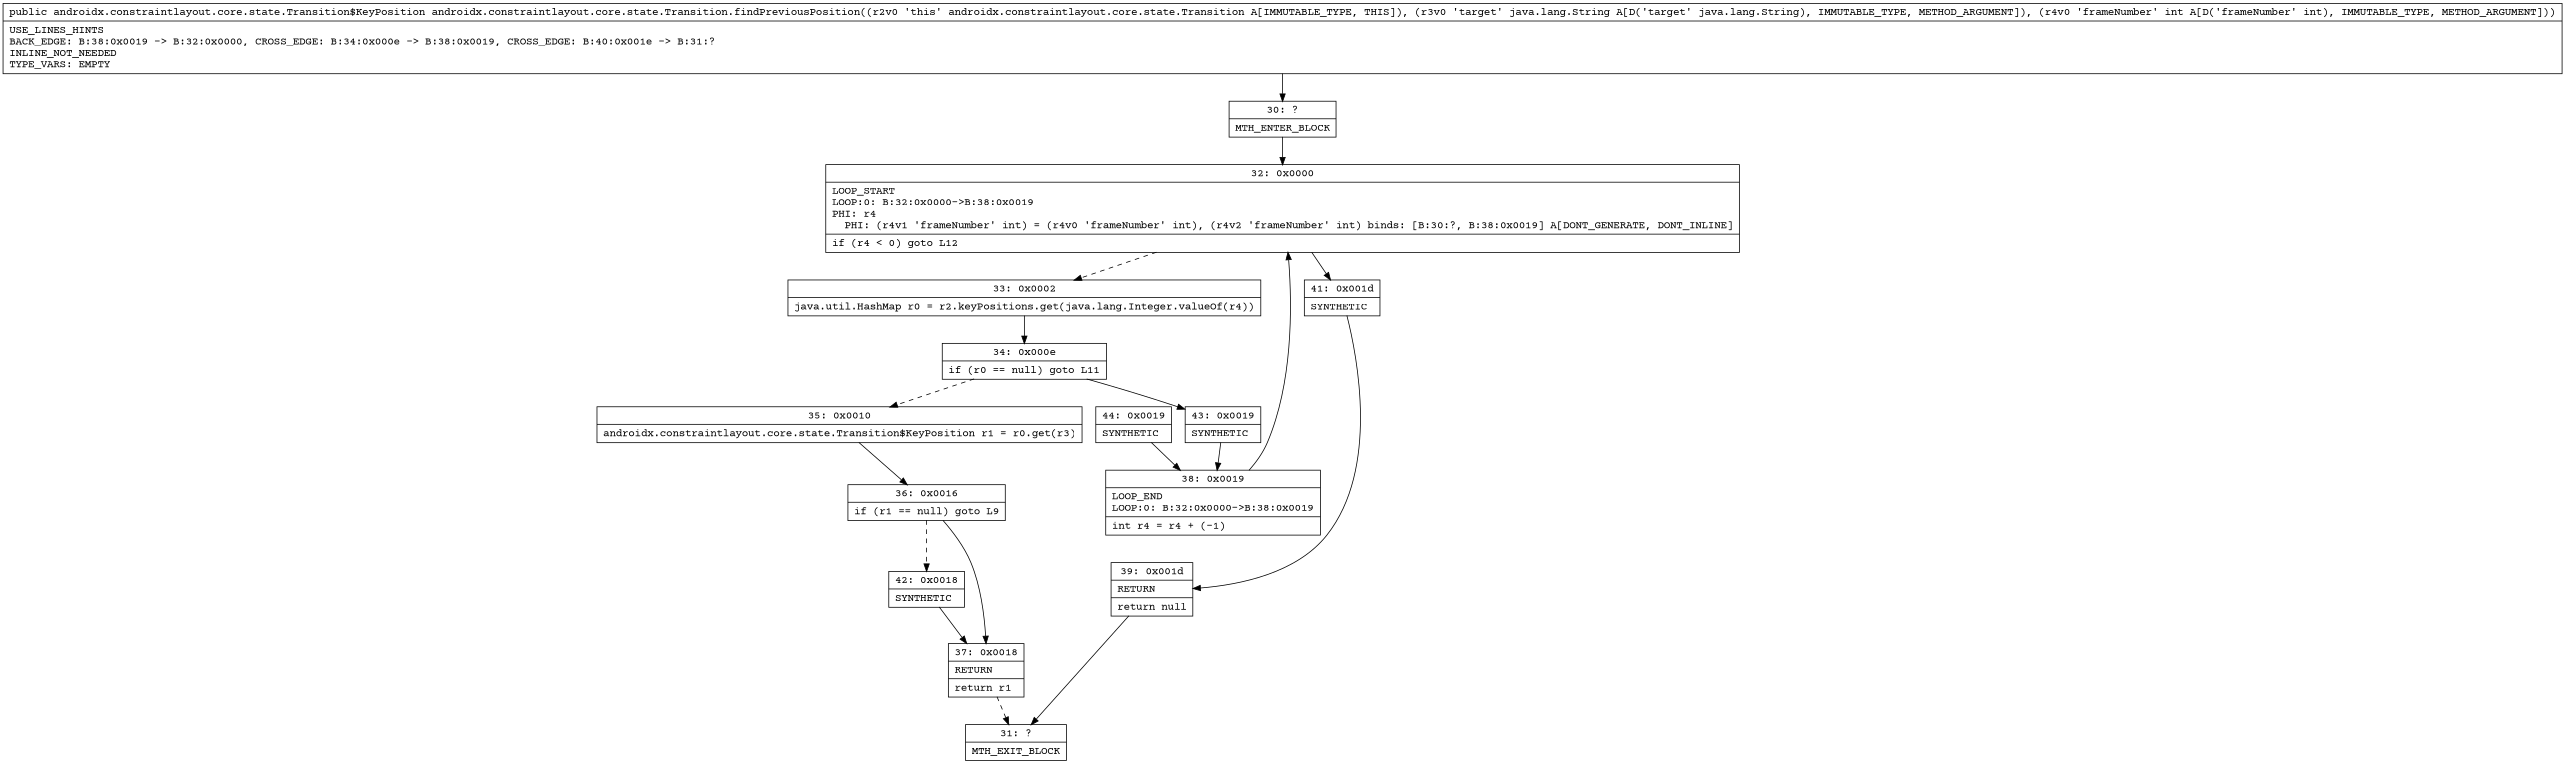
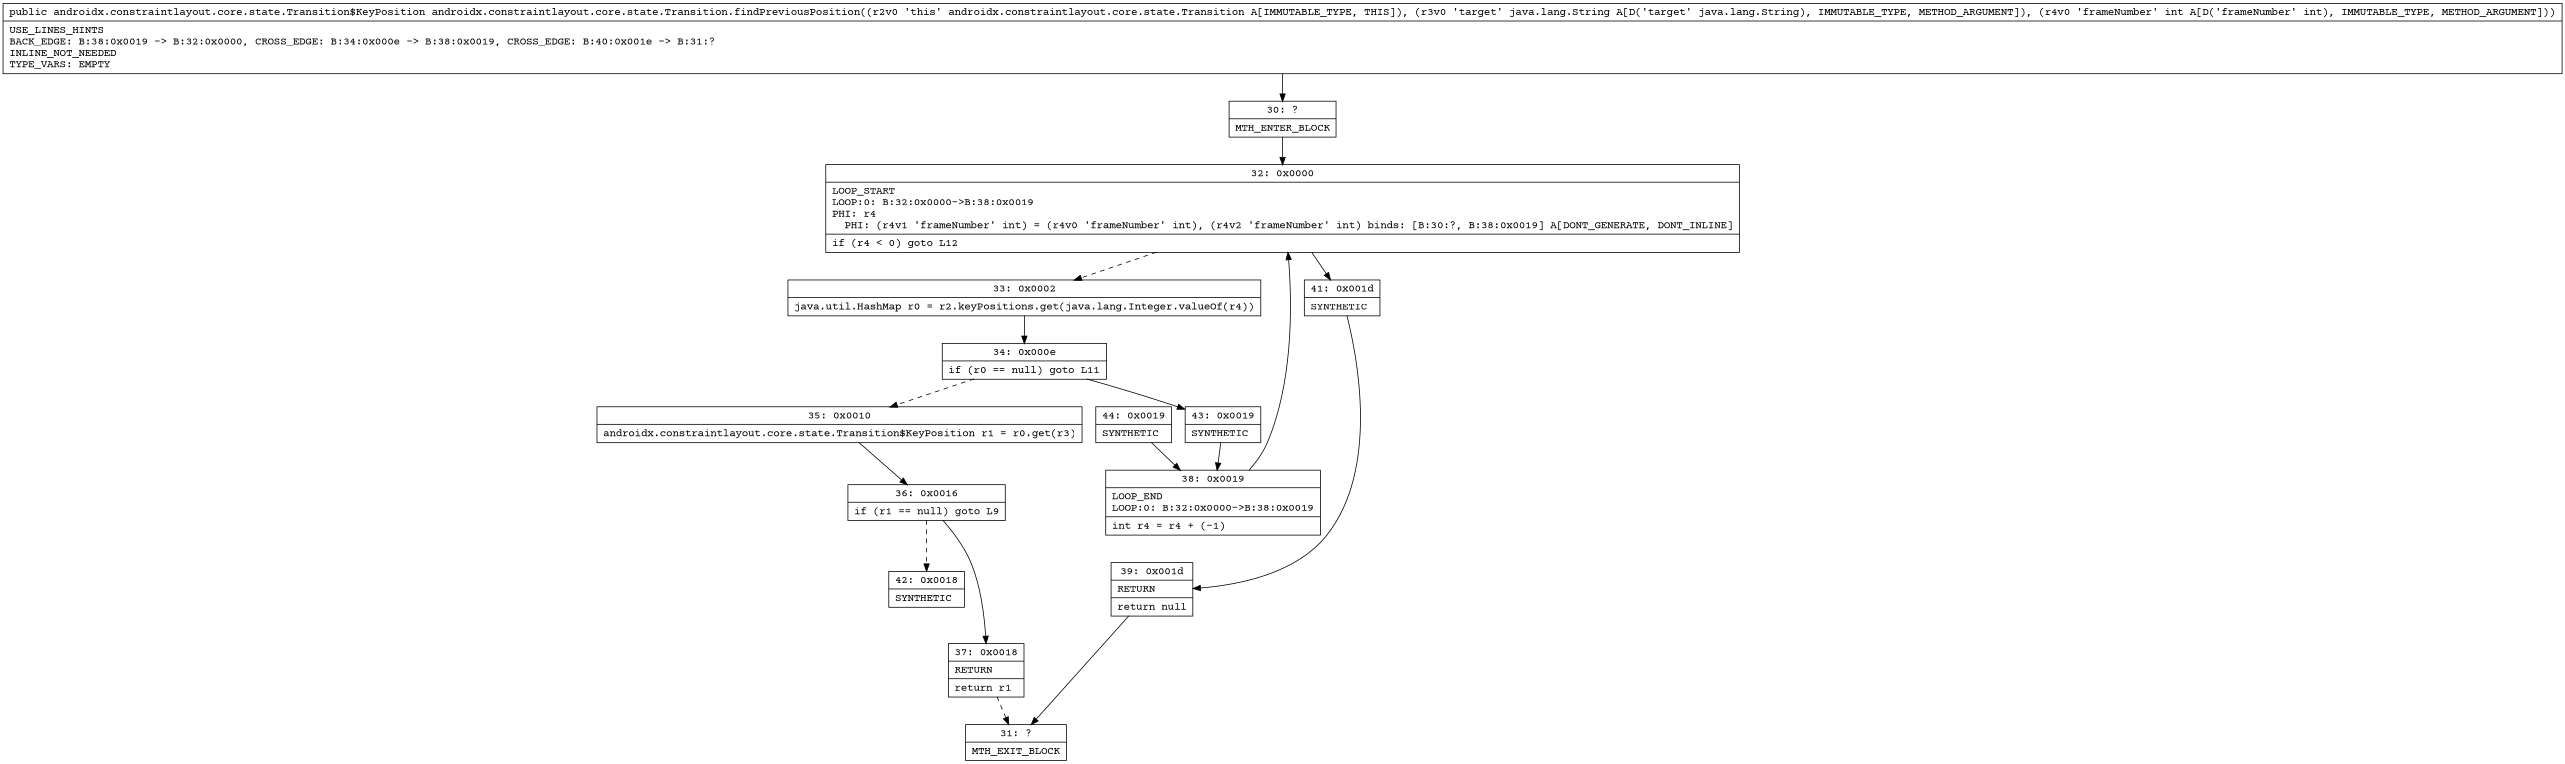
(951, 622) -> none
